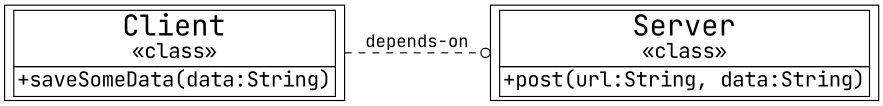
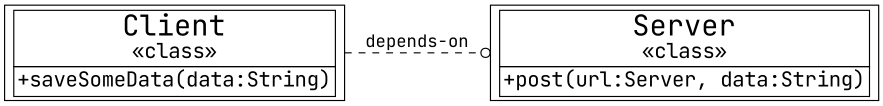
(685, 80) -> (685, 80)
